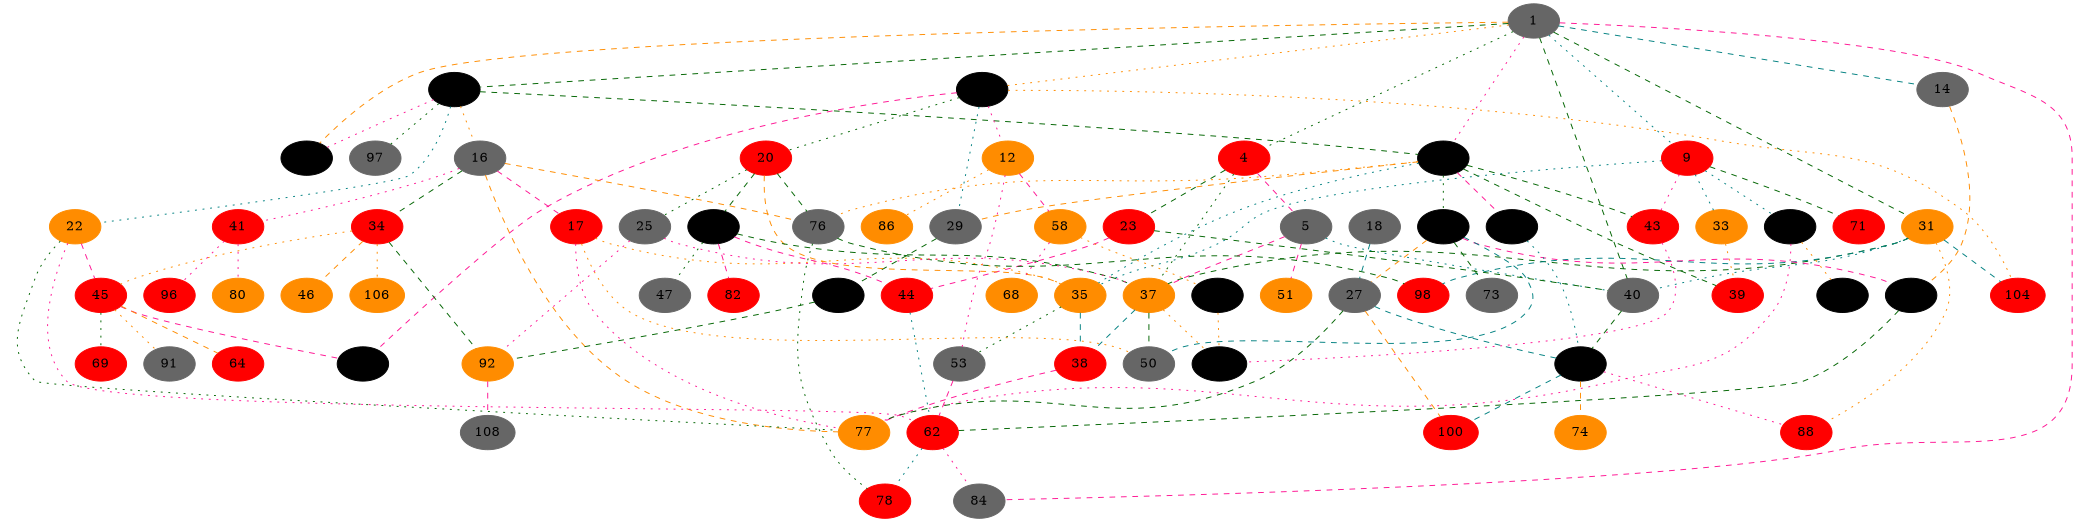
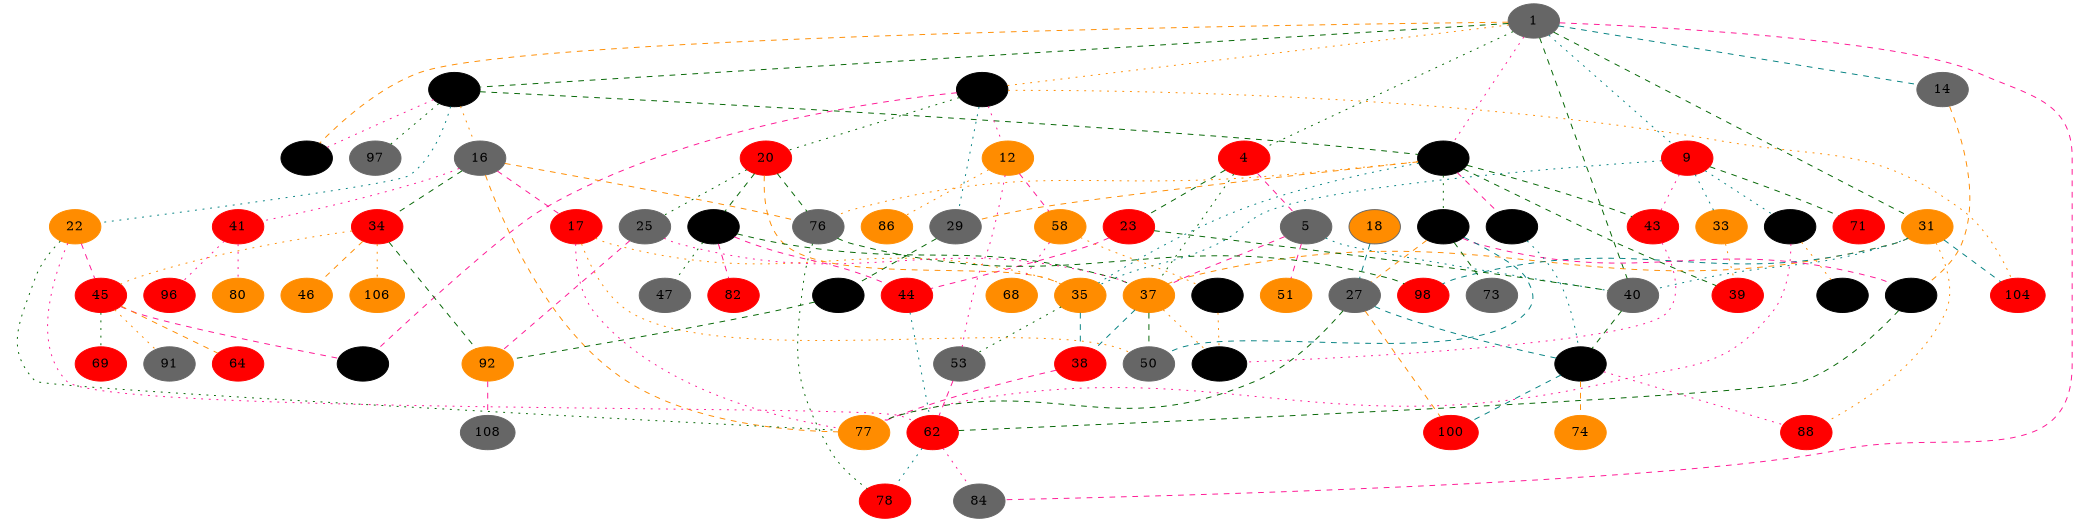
(1375, 227) -> (1375, 227)
(1482, 256) -> (1482, 256)
(566, 295) -> (566, 295)
